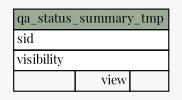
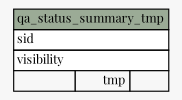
(114, 80) -> (115, 80)
